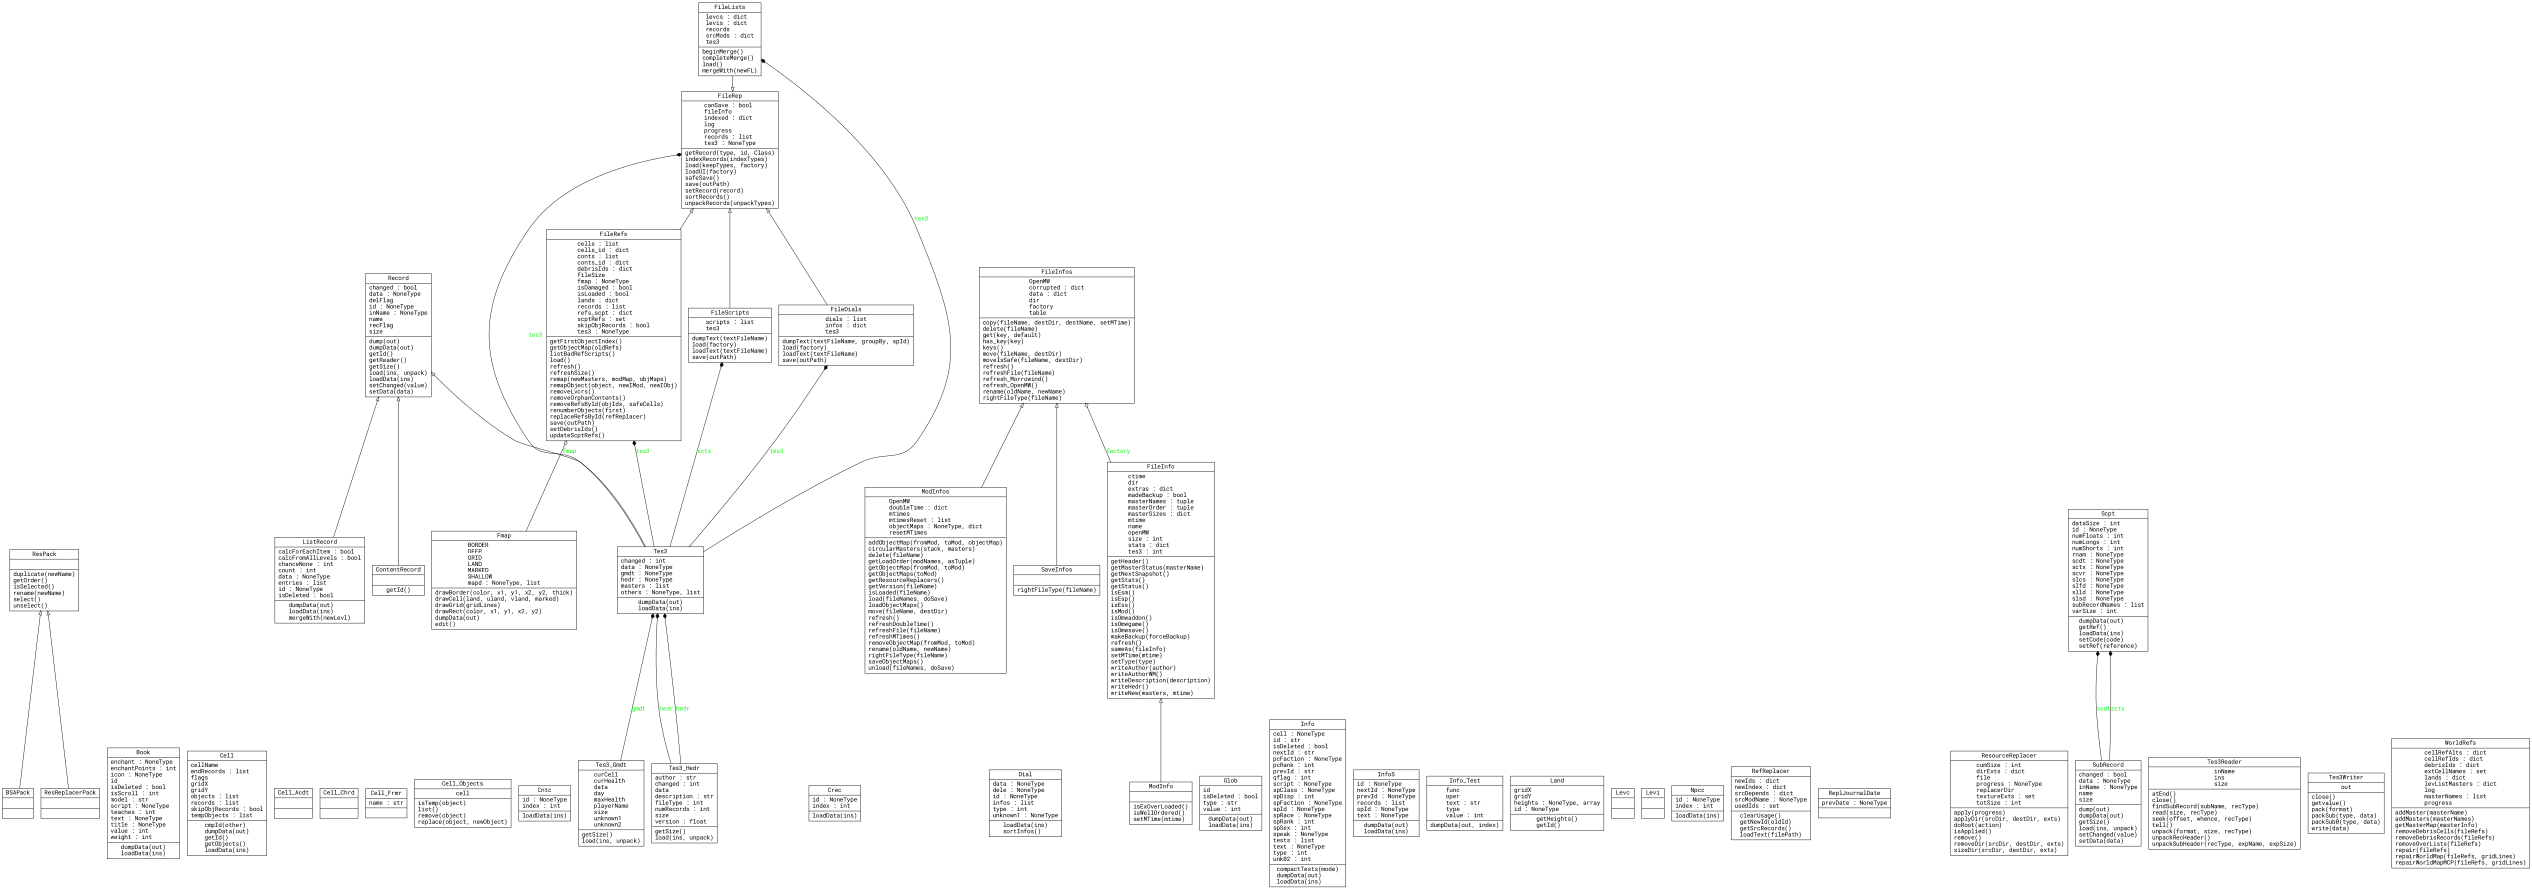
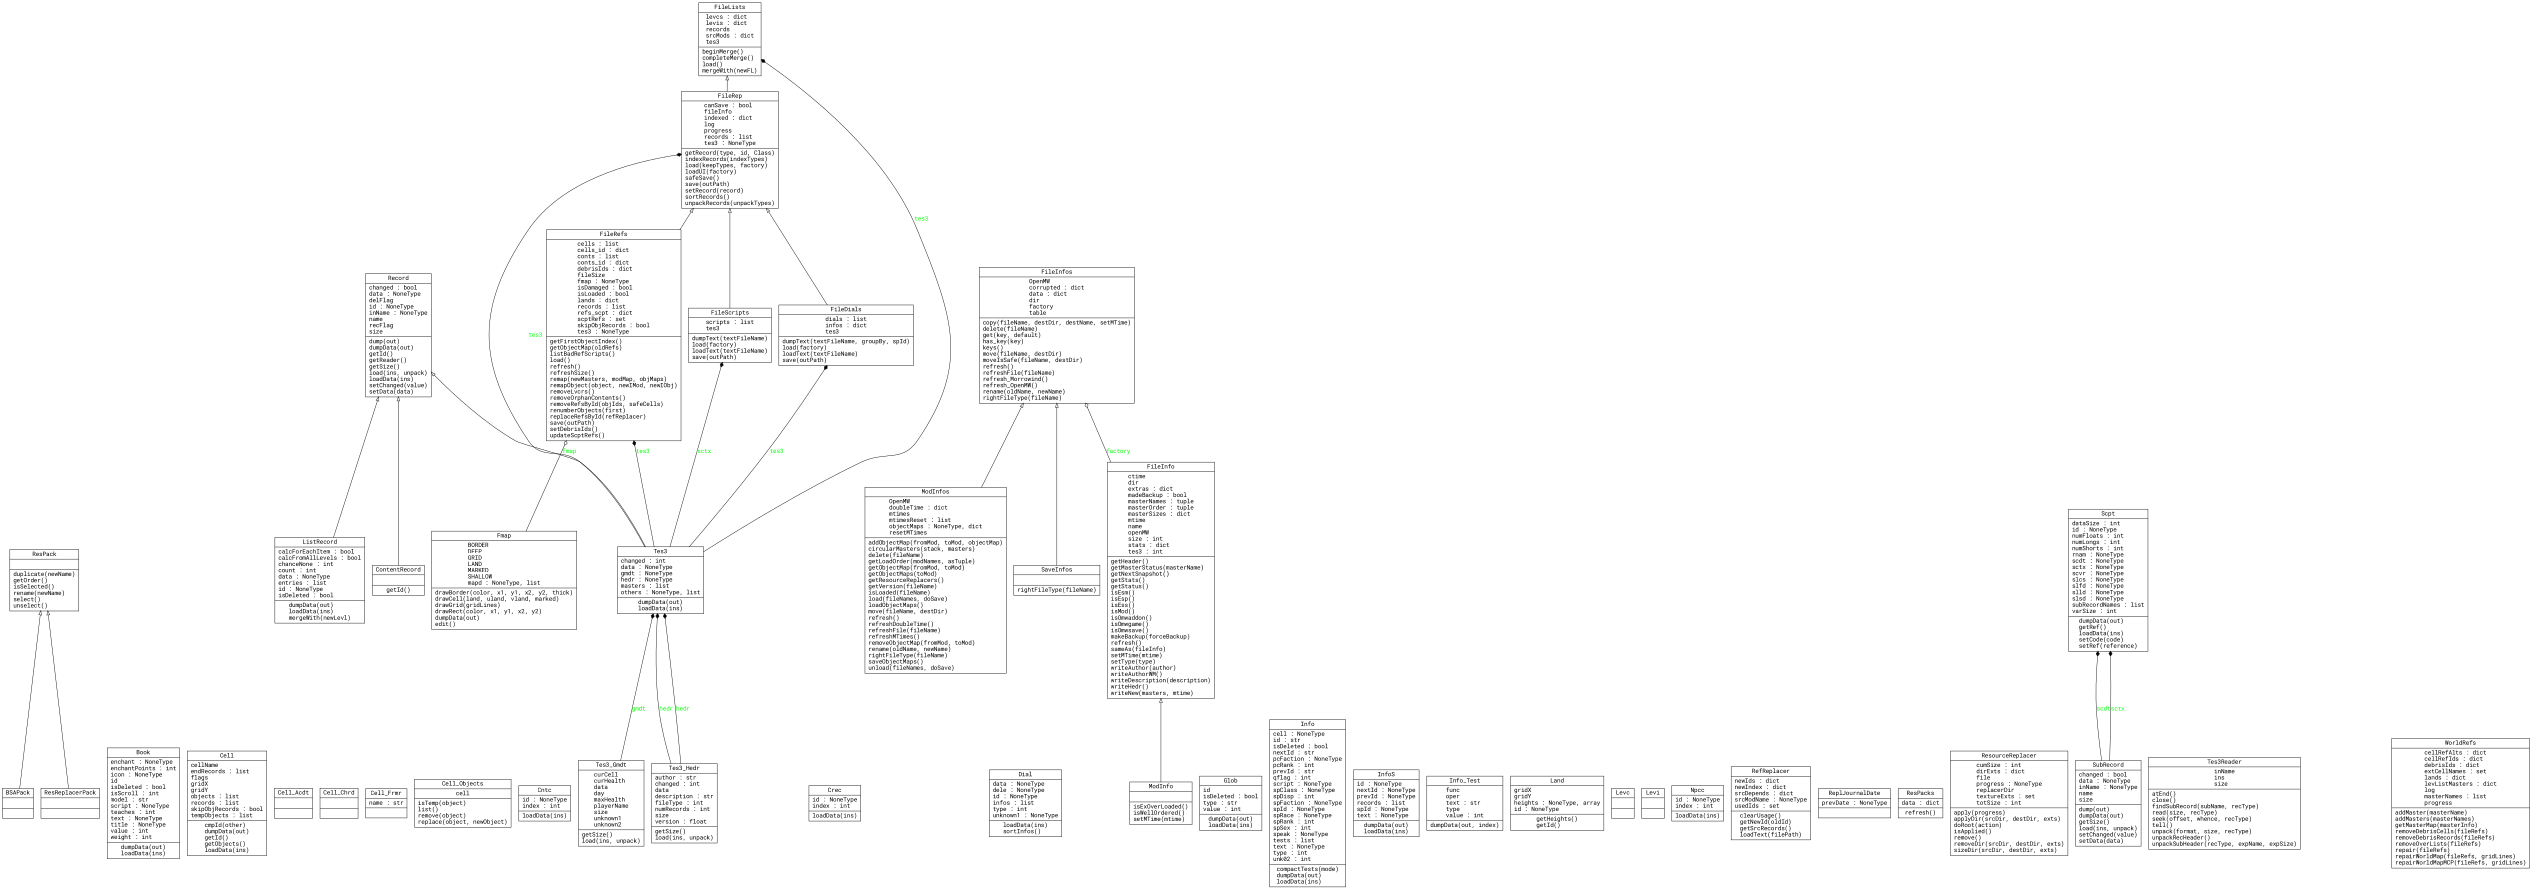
(733, 82) -> (727, 86)
none -> (1921, 803)
(2346, 803) -> none
